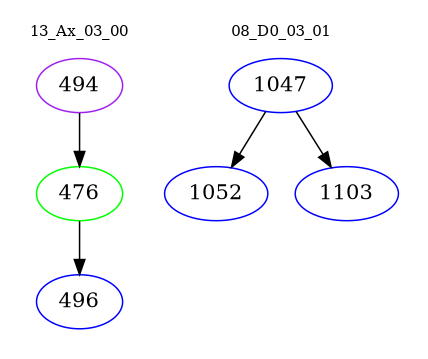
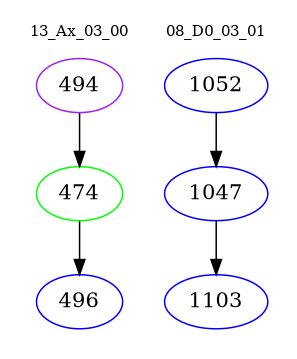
(253, 133) -> (216, 132)
(80, 194) -> (80, 194)
